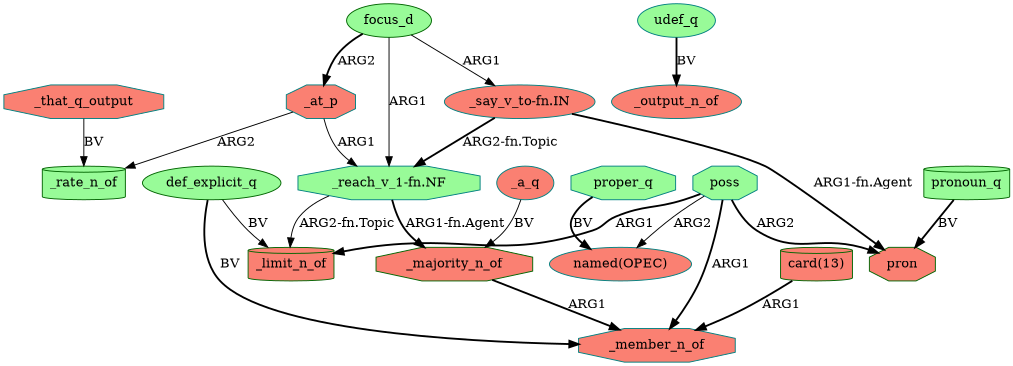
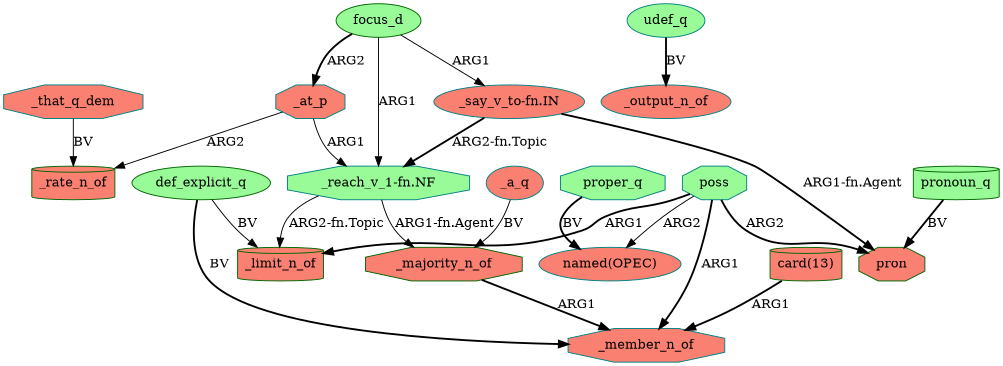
(84, 102) -> (73, 102)
(84, 183) -> (73, 183)
(401, 223) -> (390, 223)
